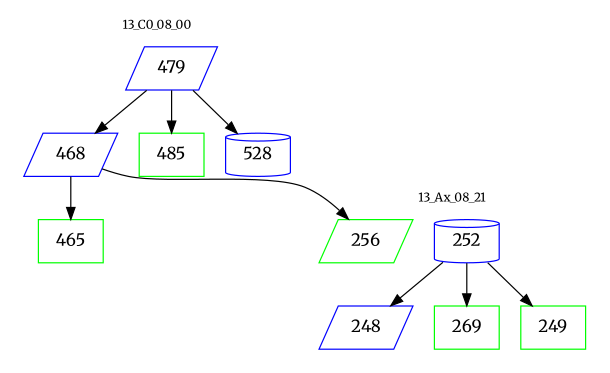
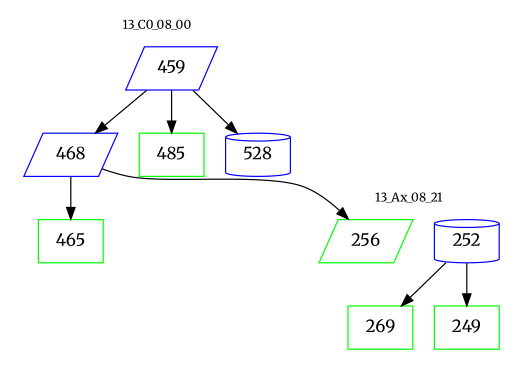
(172, 68) -> (172, 68)
(366, 328) -> none
